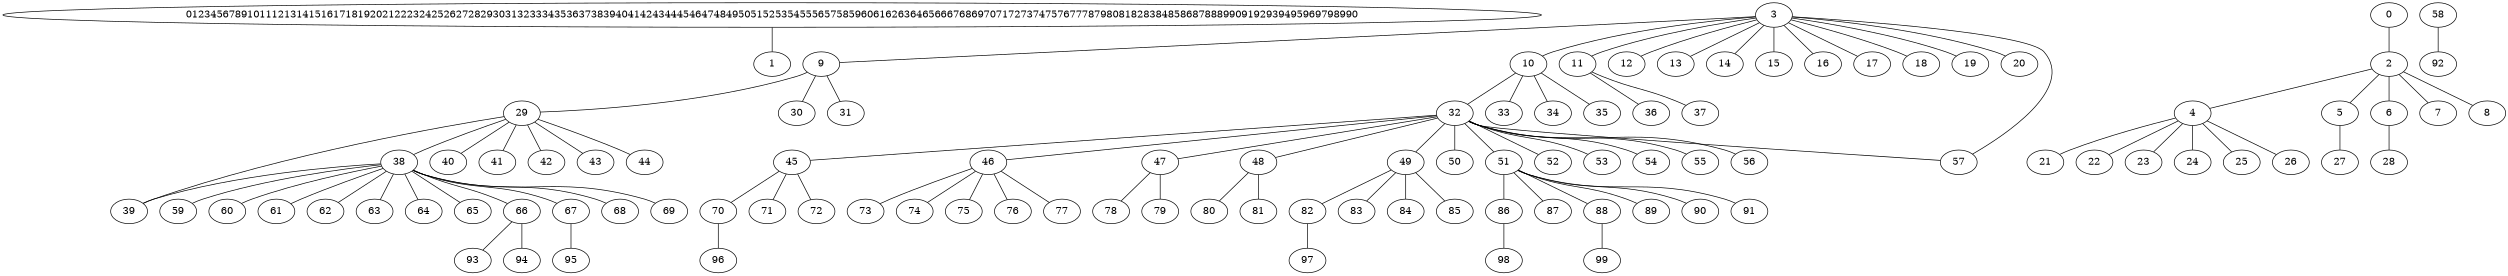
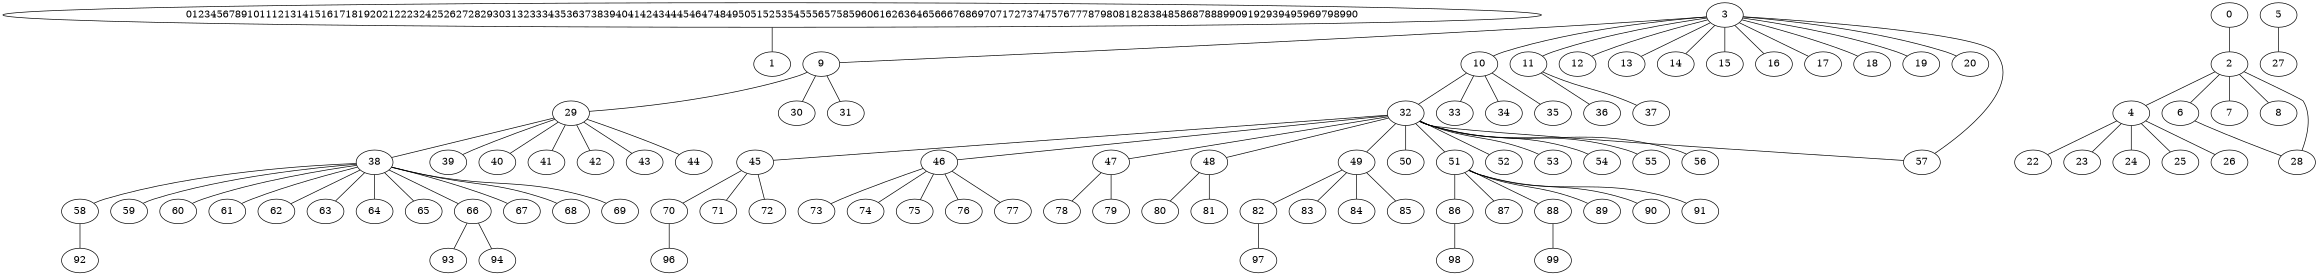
(2365, 89) -> (2297, 97)
(2045, 162) -> none
(261, 176) -> (224, 175)
(571, 261) -> none
